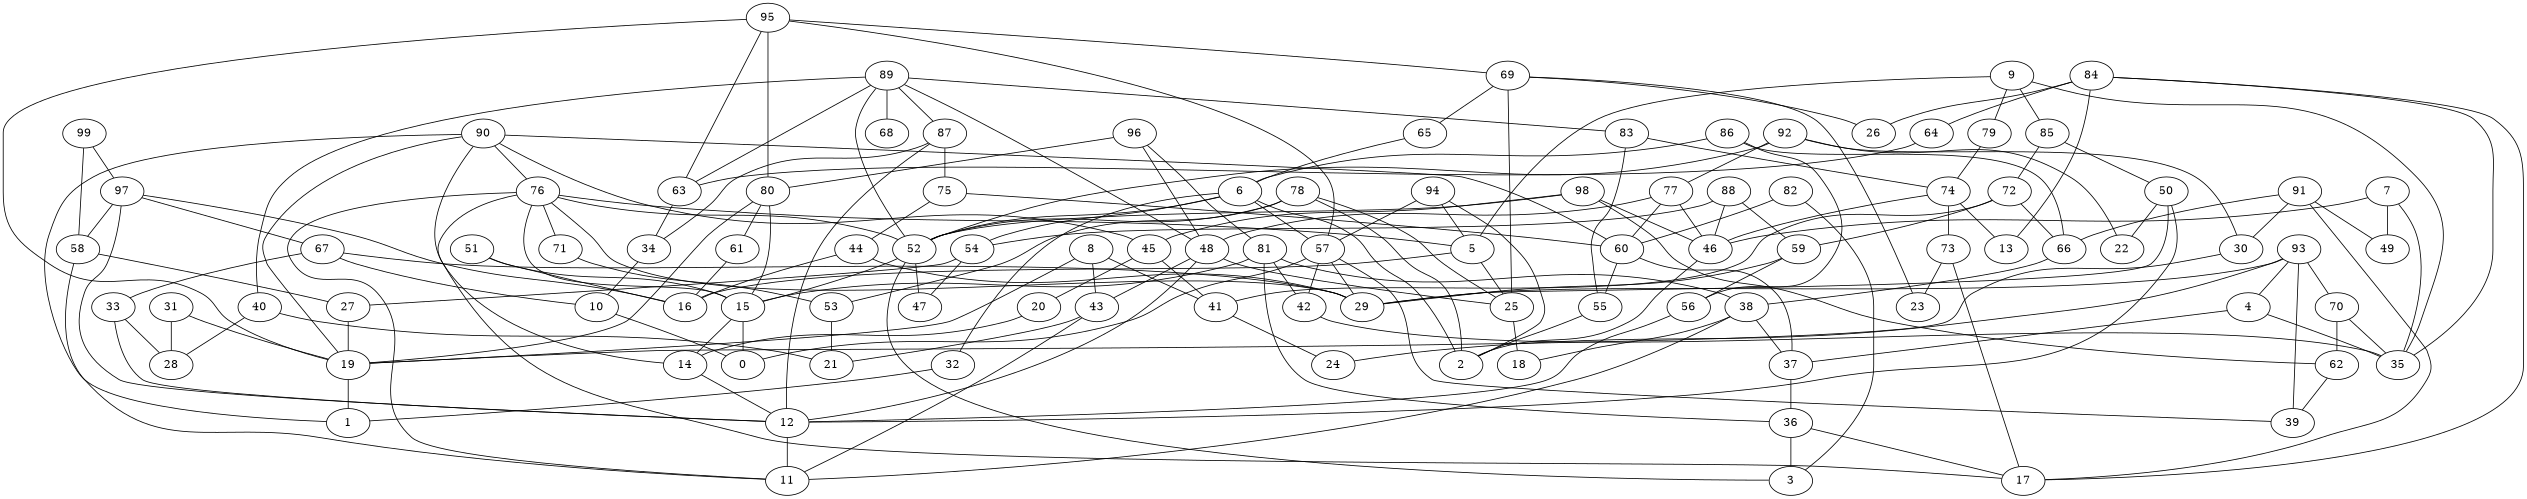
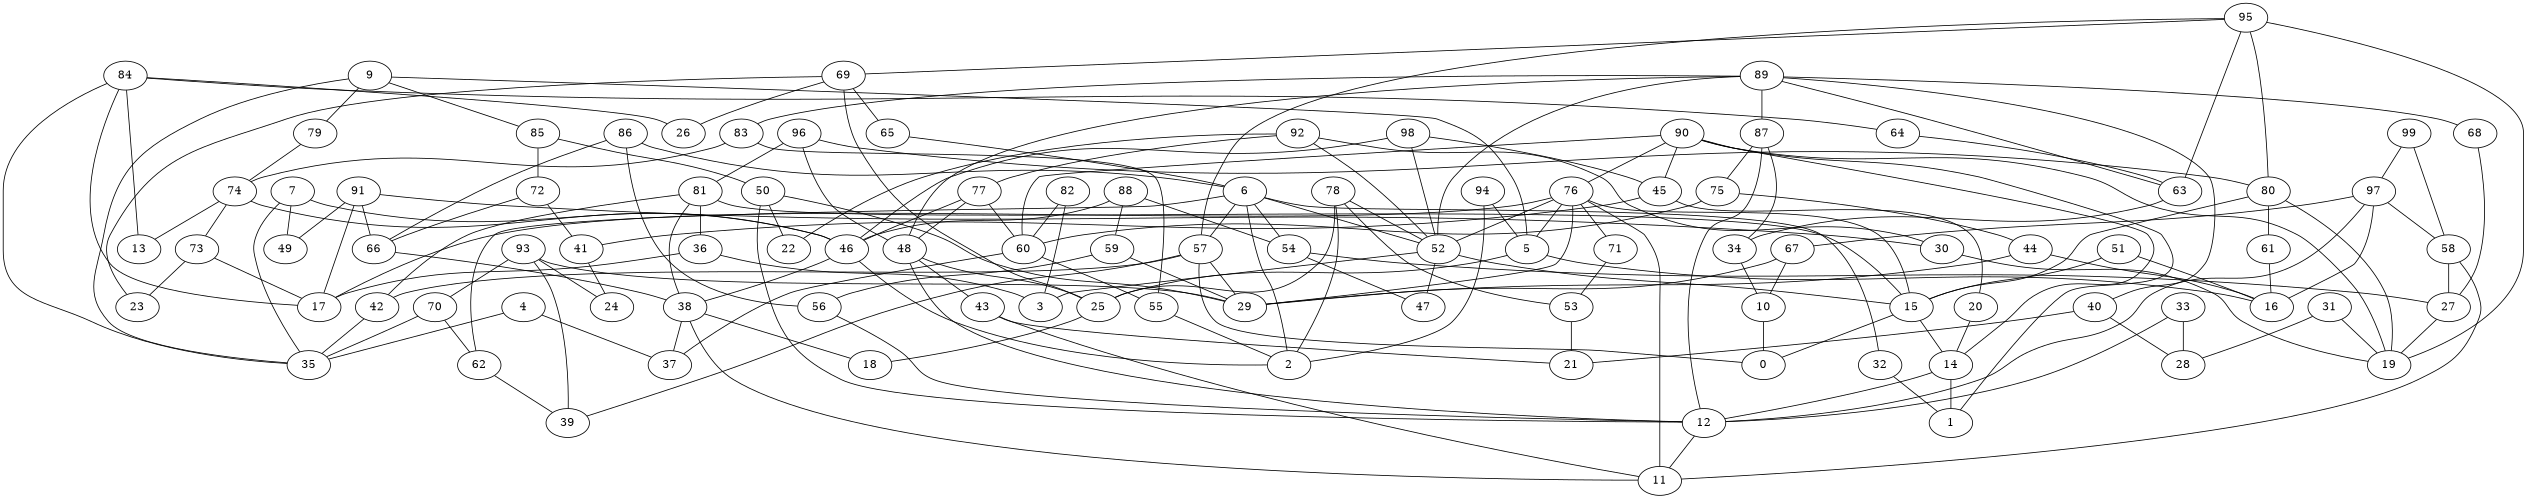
(1378, 220) -> none
none -> (2484, 224)
(1898, 228) -> none
(1091, 249) -> none
(215, 272) -> none
none -> (780, 277)
(2274, 278) -> none
(1887, 321) -> (1011, 209)
(348, 394) -> (1951, 394)
(1791, 394) -> none
